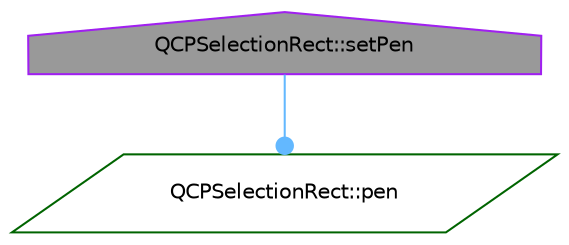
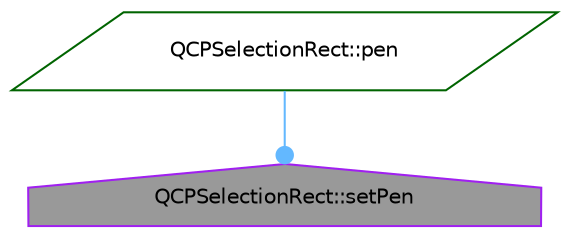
(285, 106) -> (285, 119)
